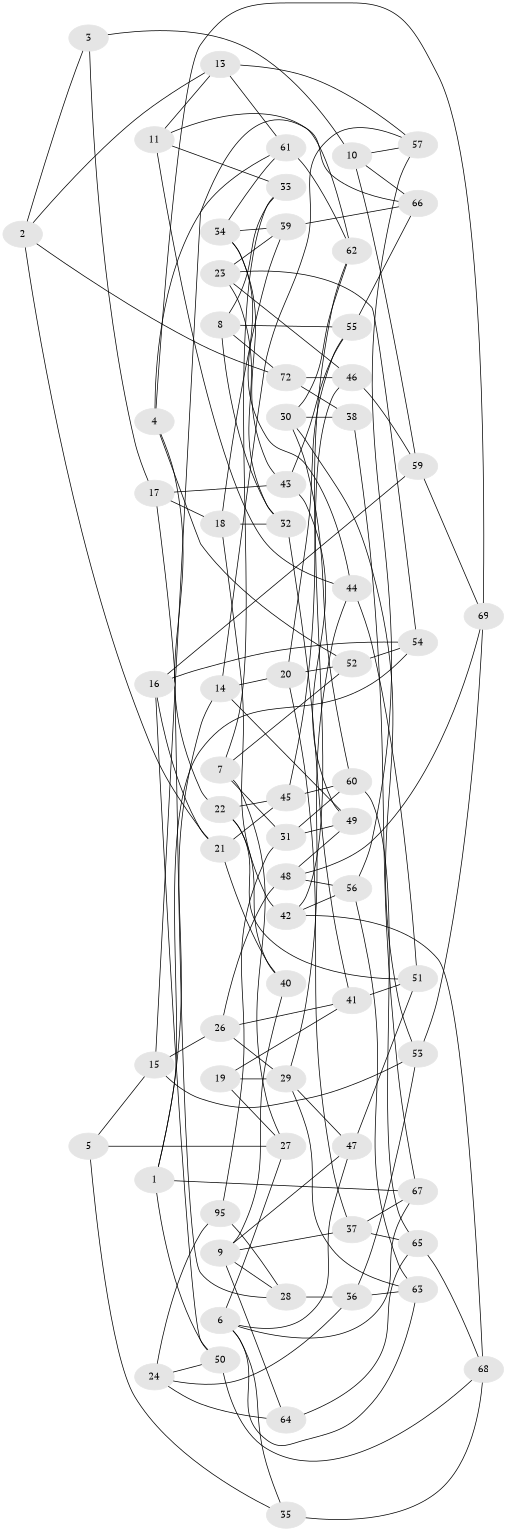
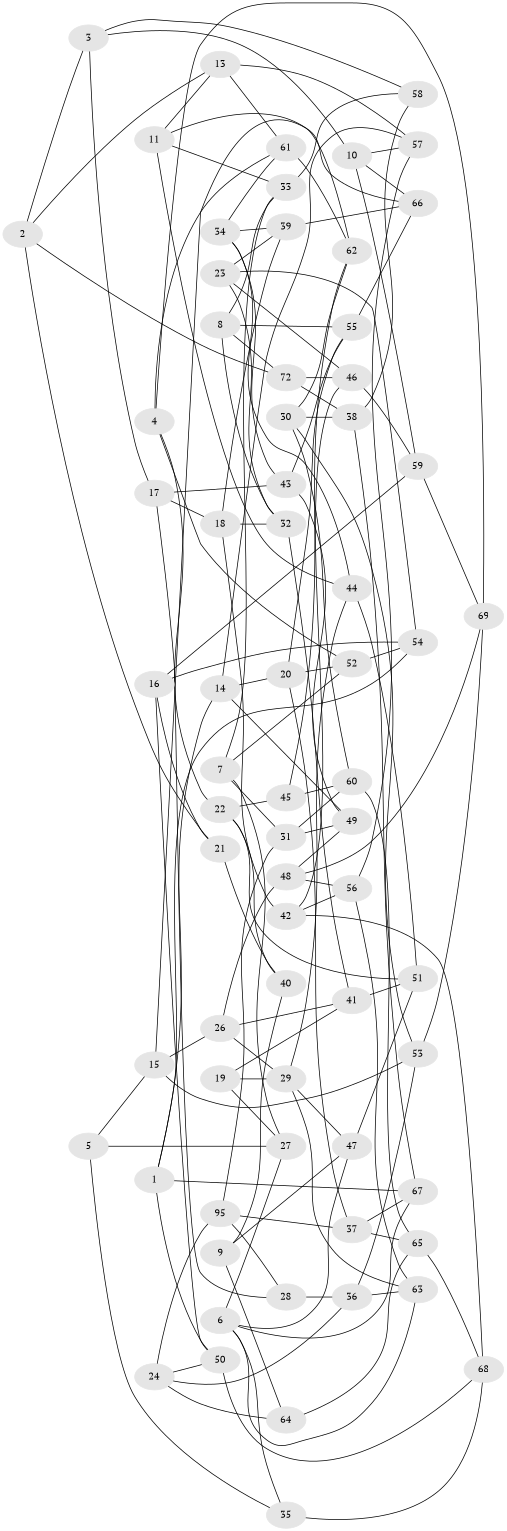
none -> (418, 94)
(257, 820) -> none
(286, 1241) -> (286, 1222)
(253, 1275) -> none
